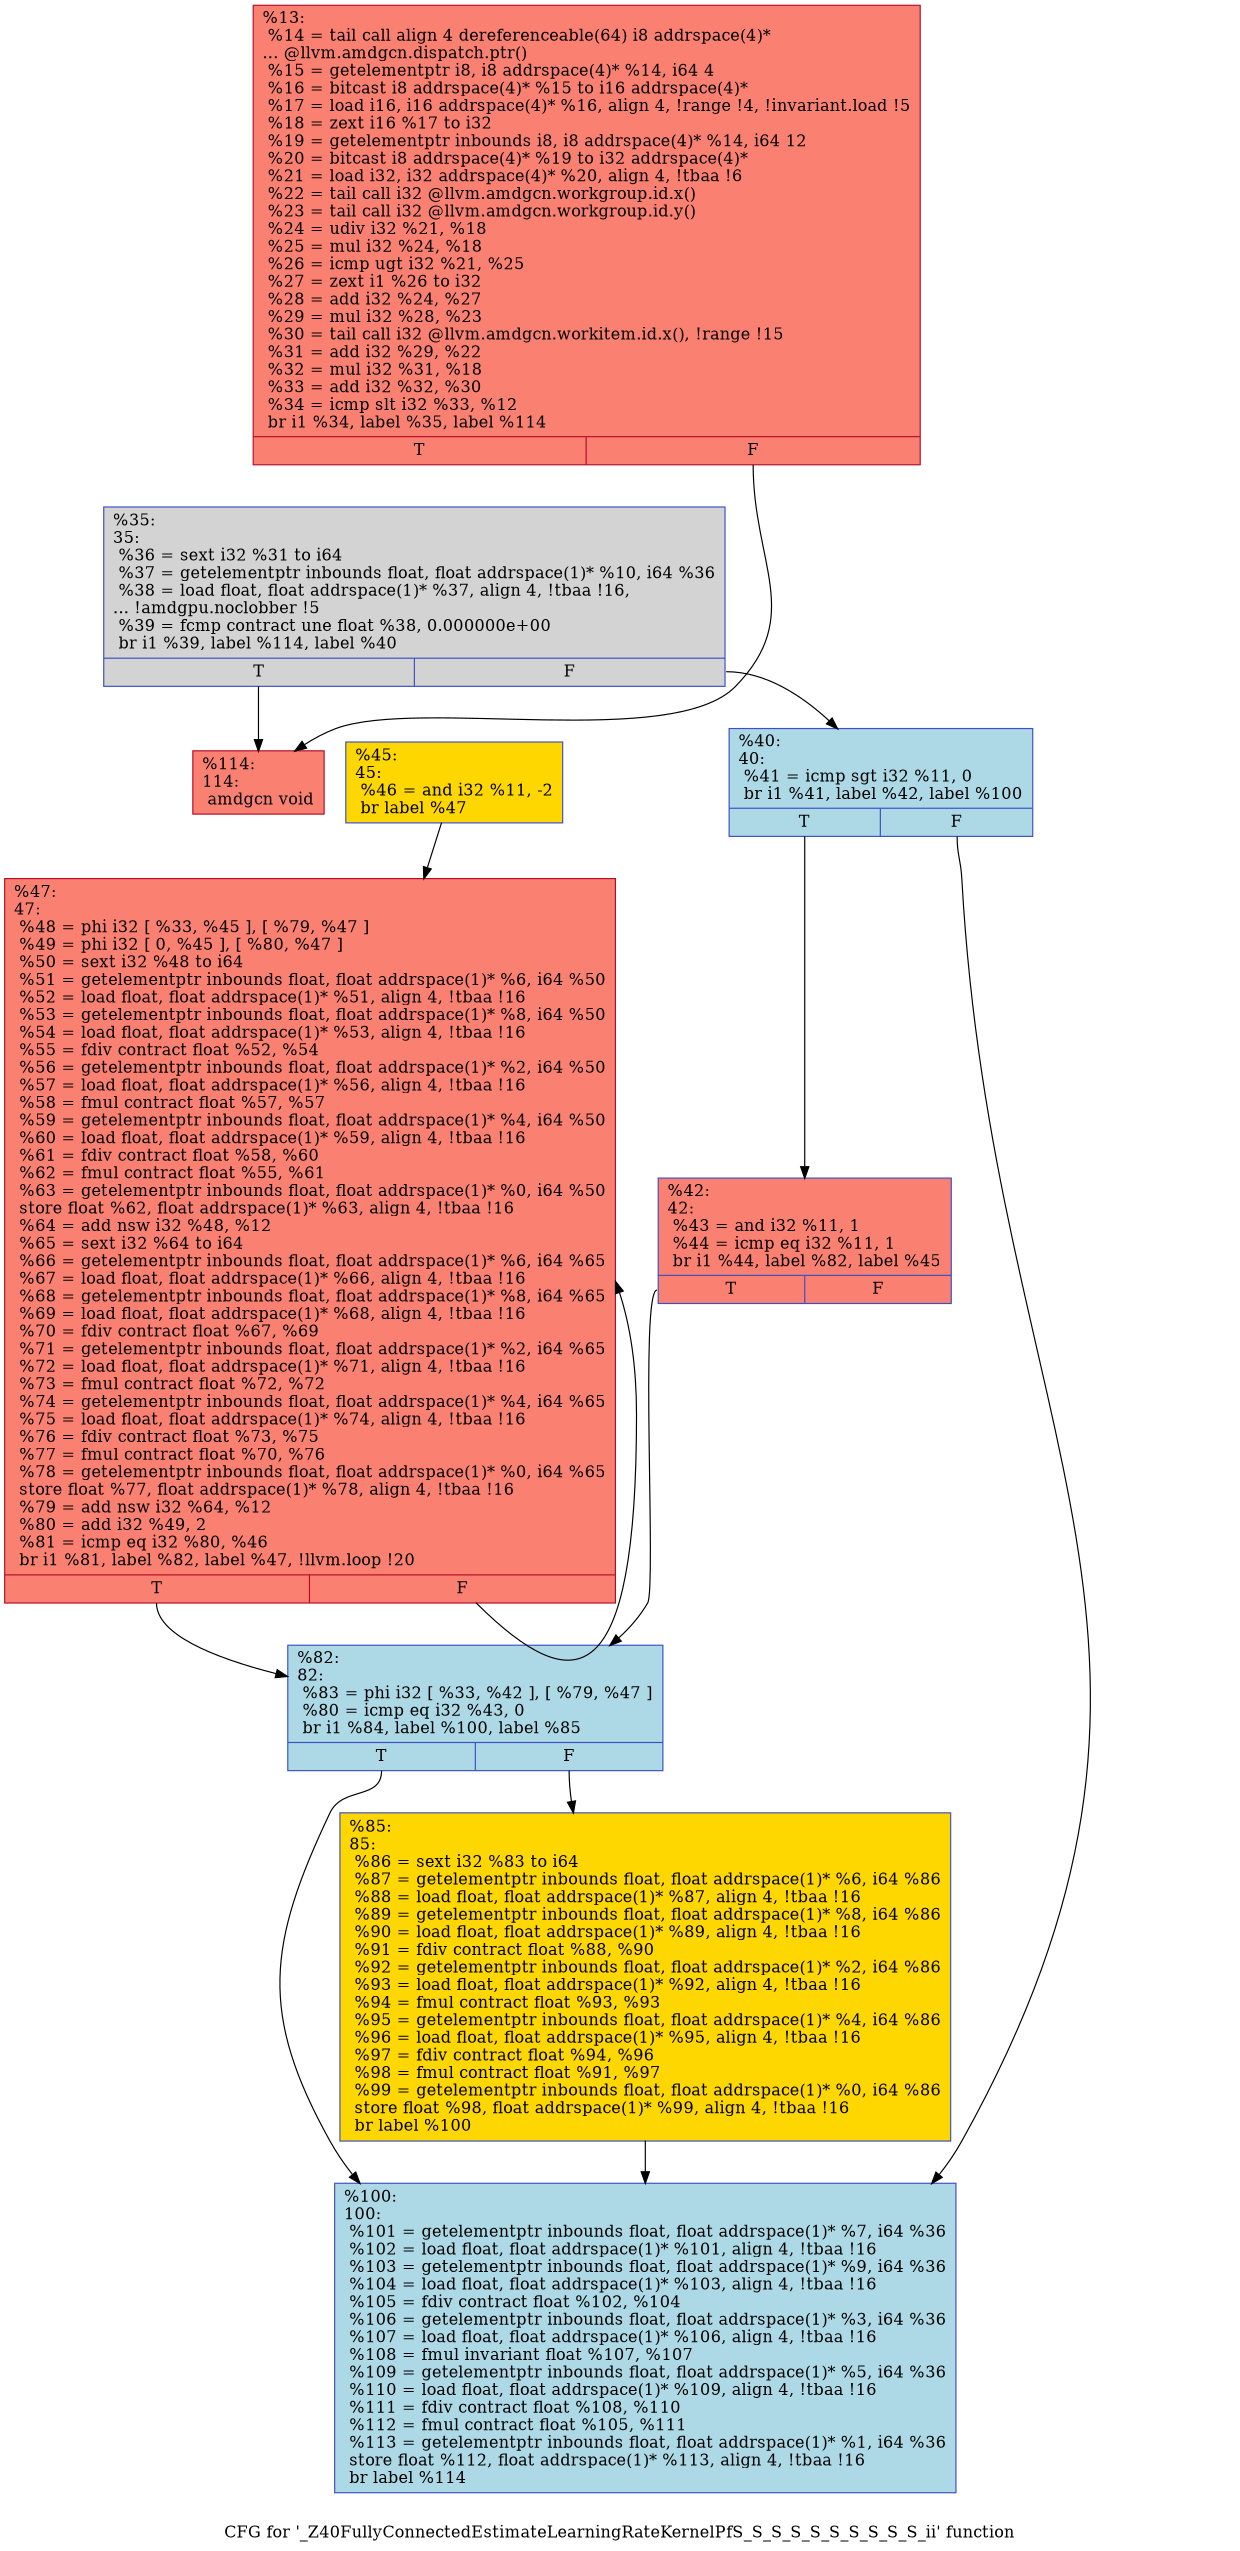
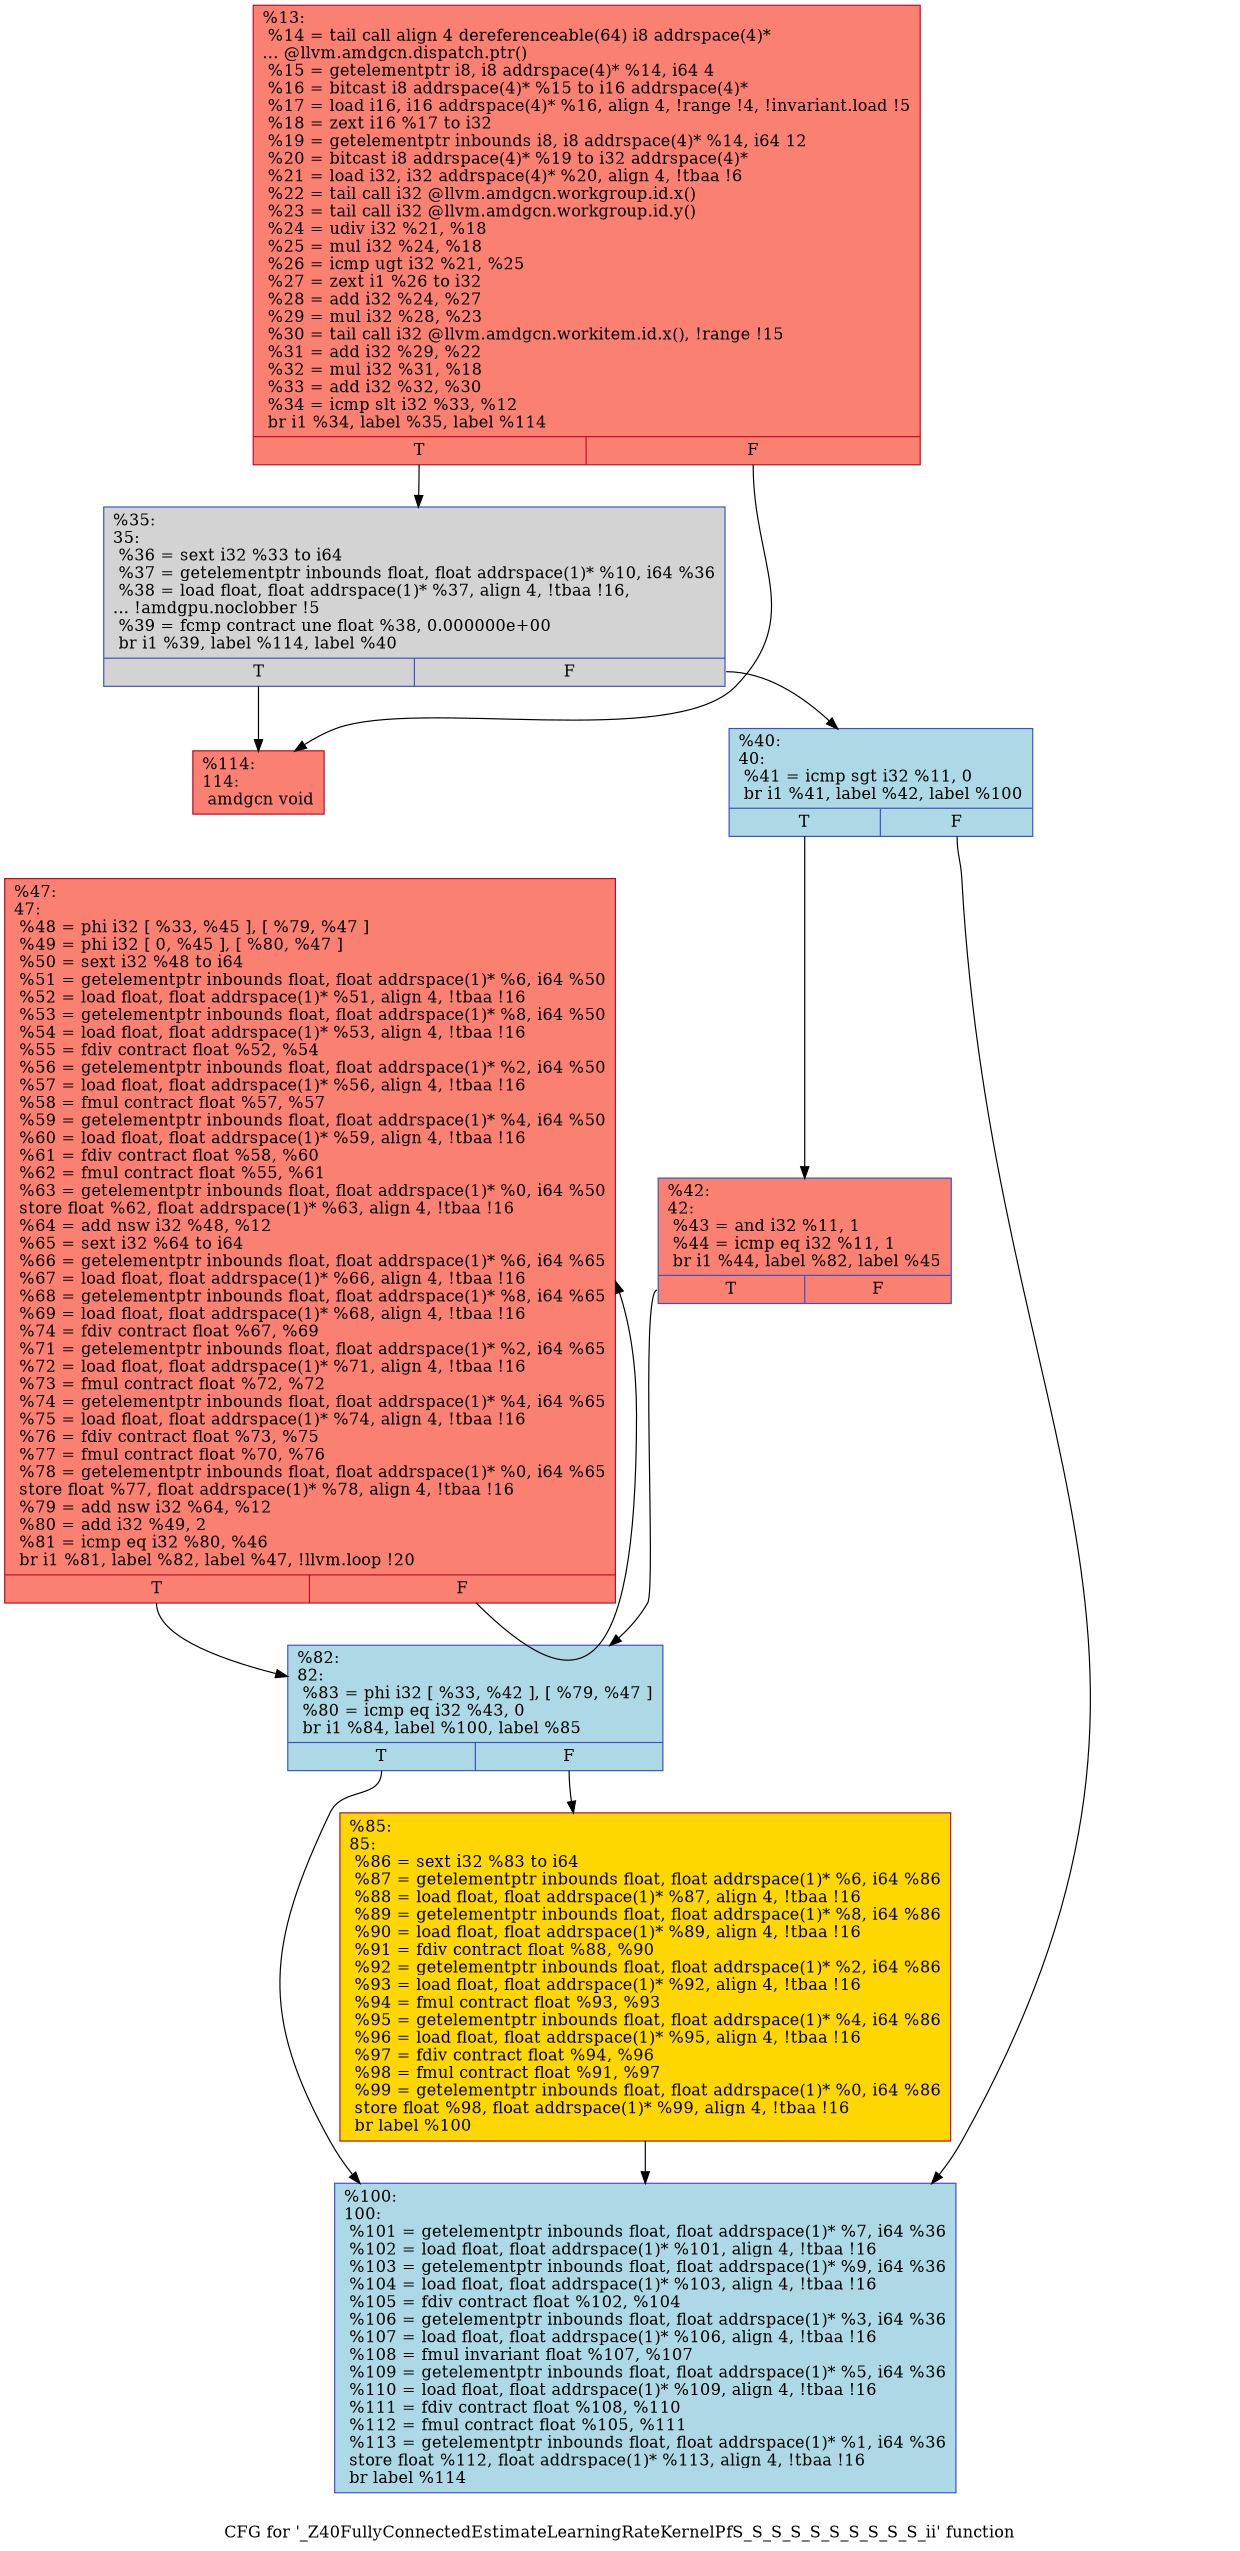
none -> (419, 480)
(228, 556) -> (228, 556)
(454, 782) -> none
(167, 1332) -> (167, 1332)
(645, 1977) -> (645, 1977)
